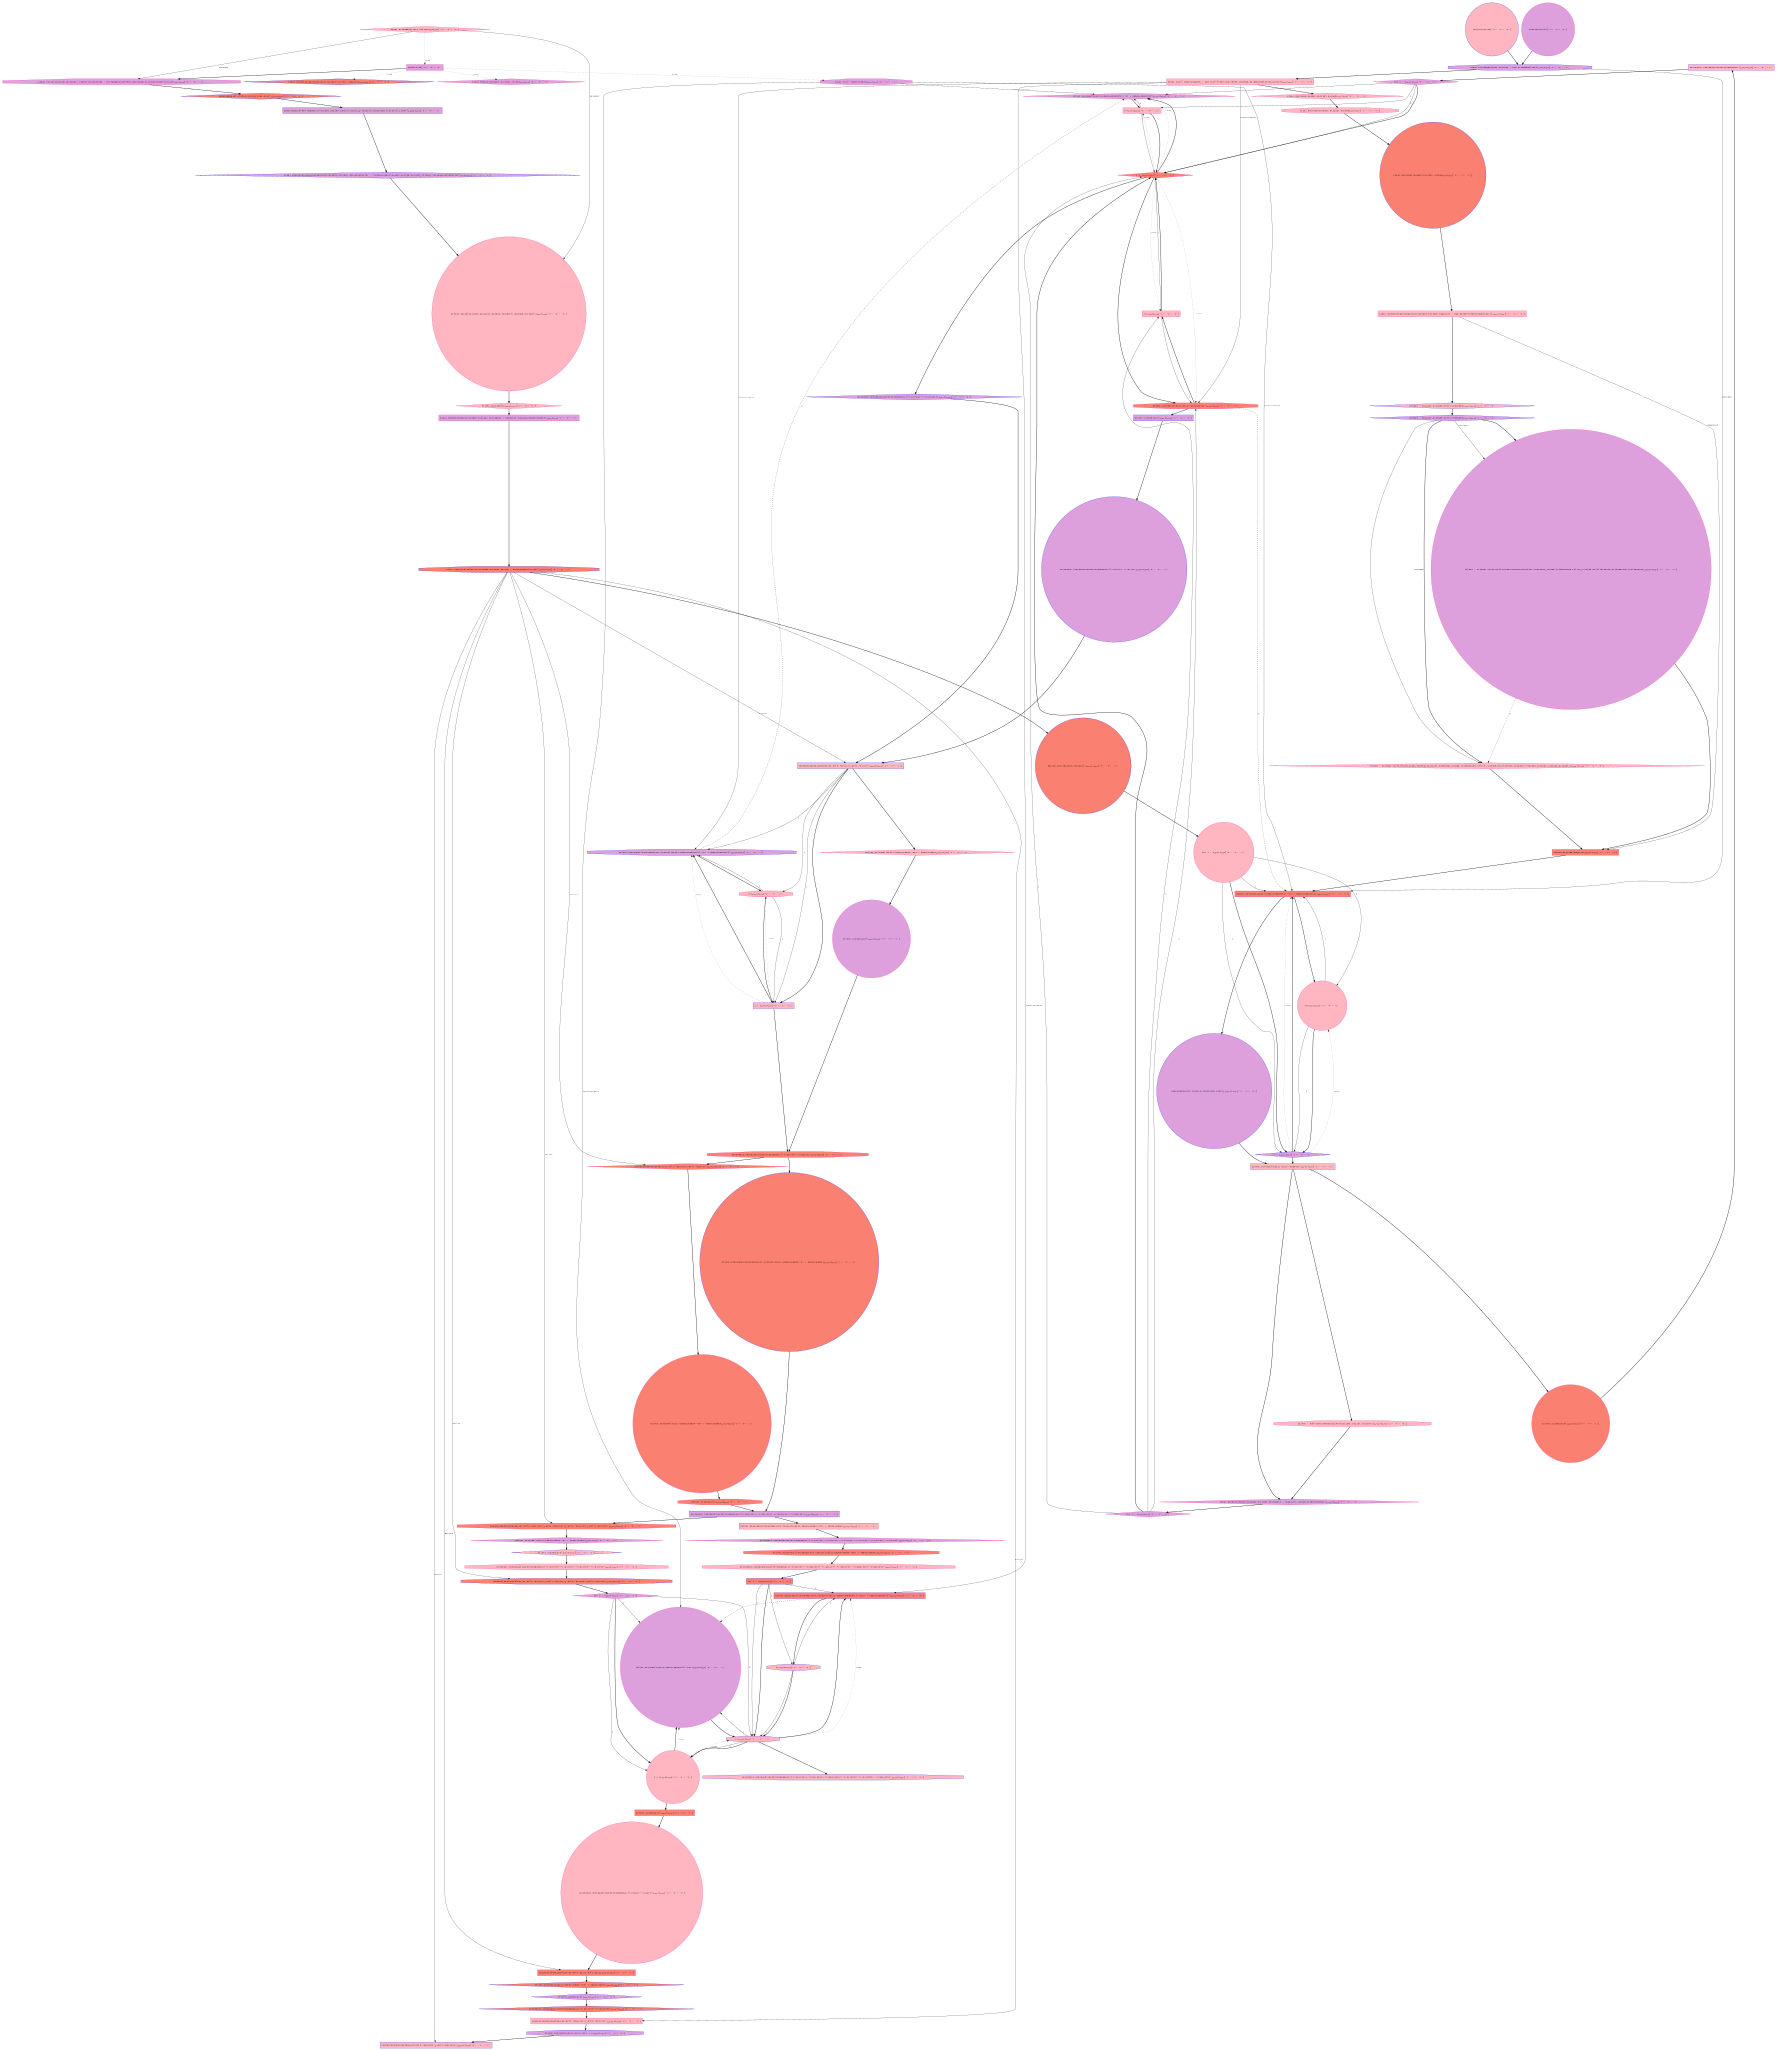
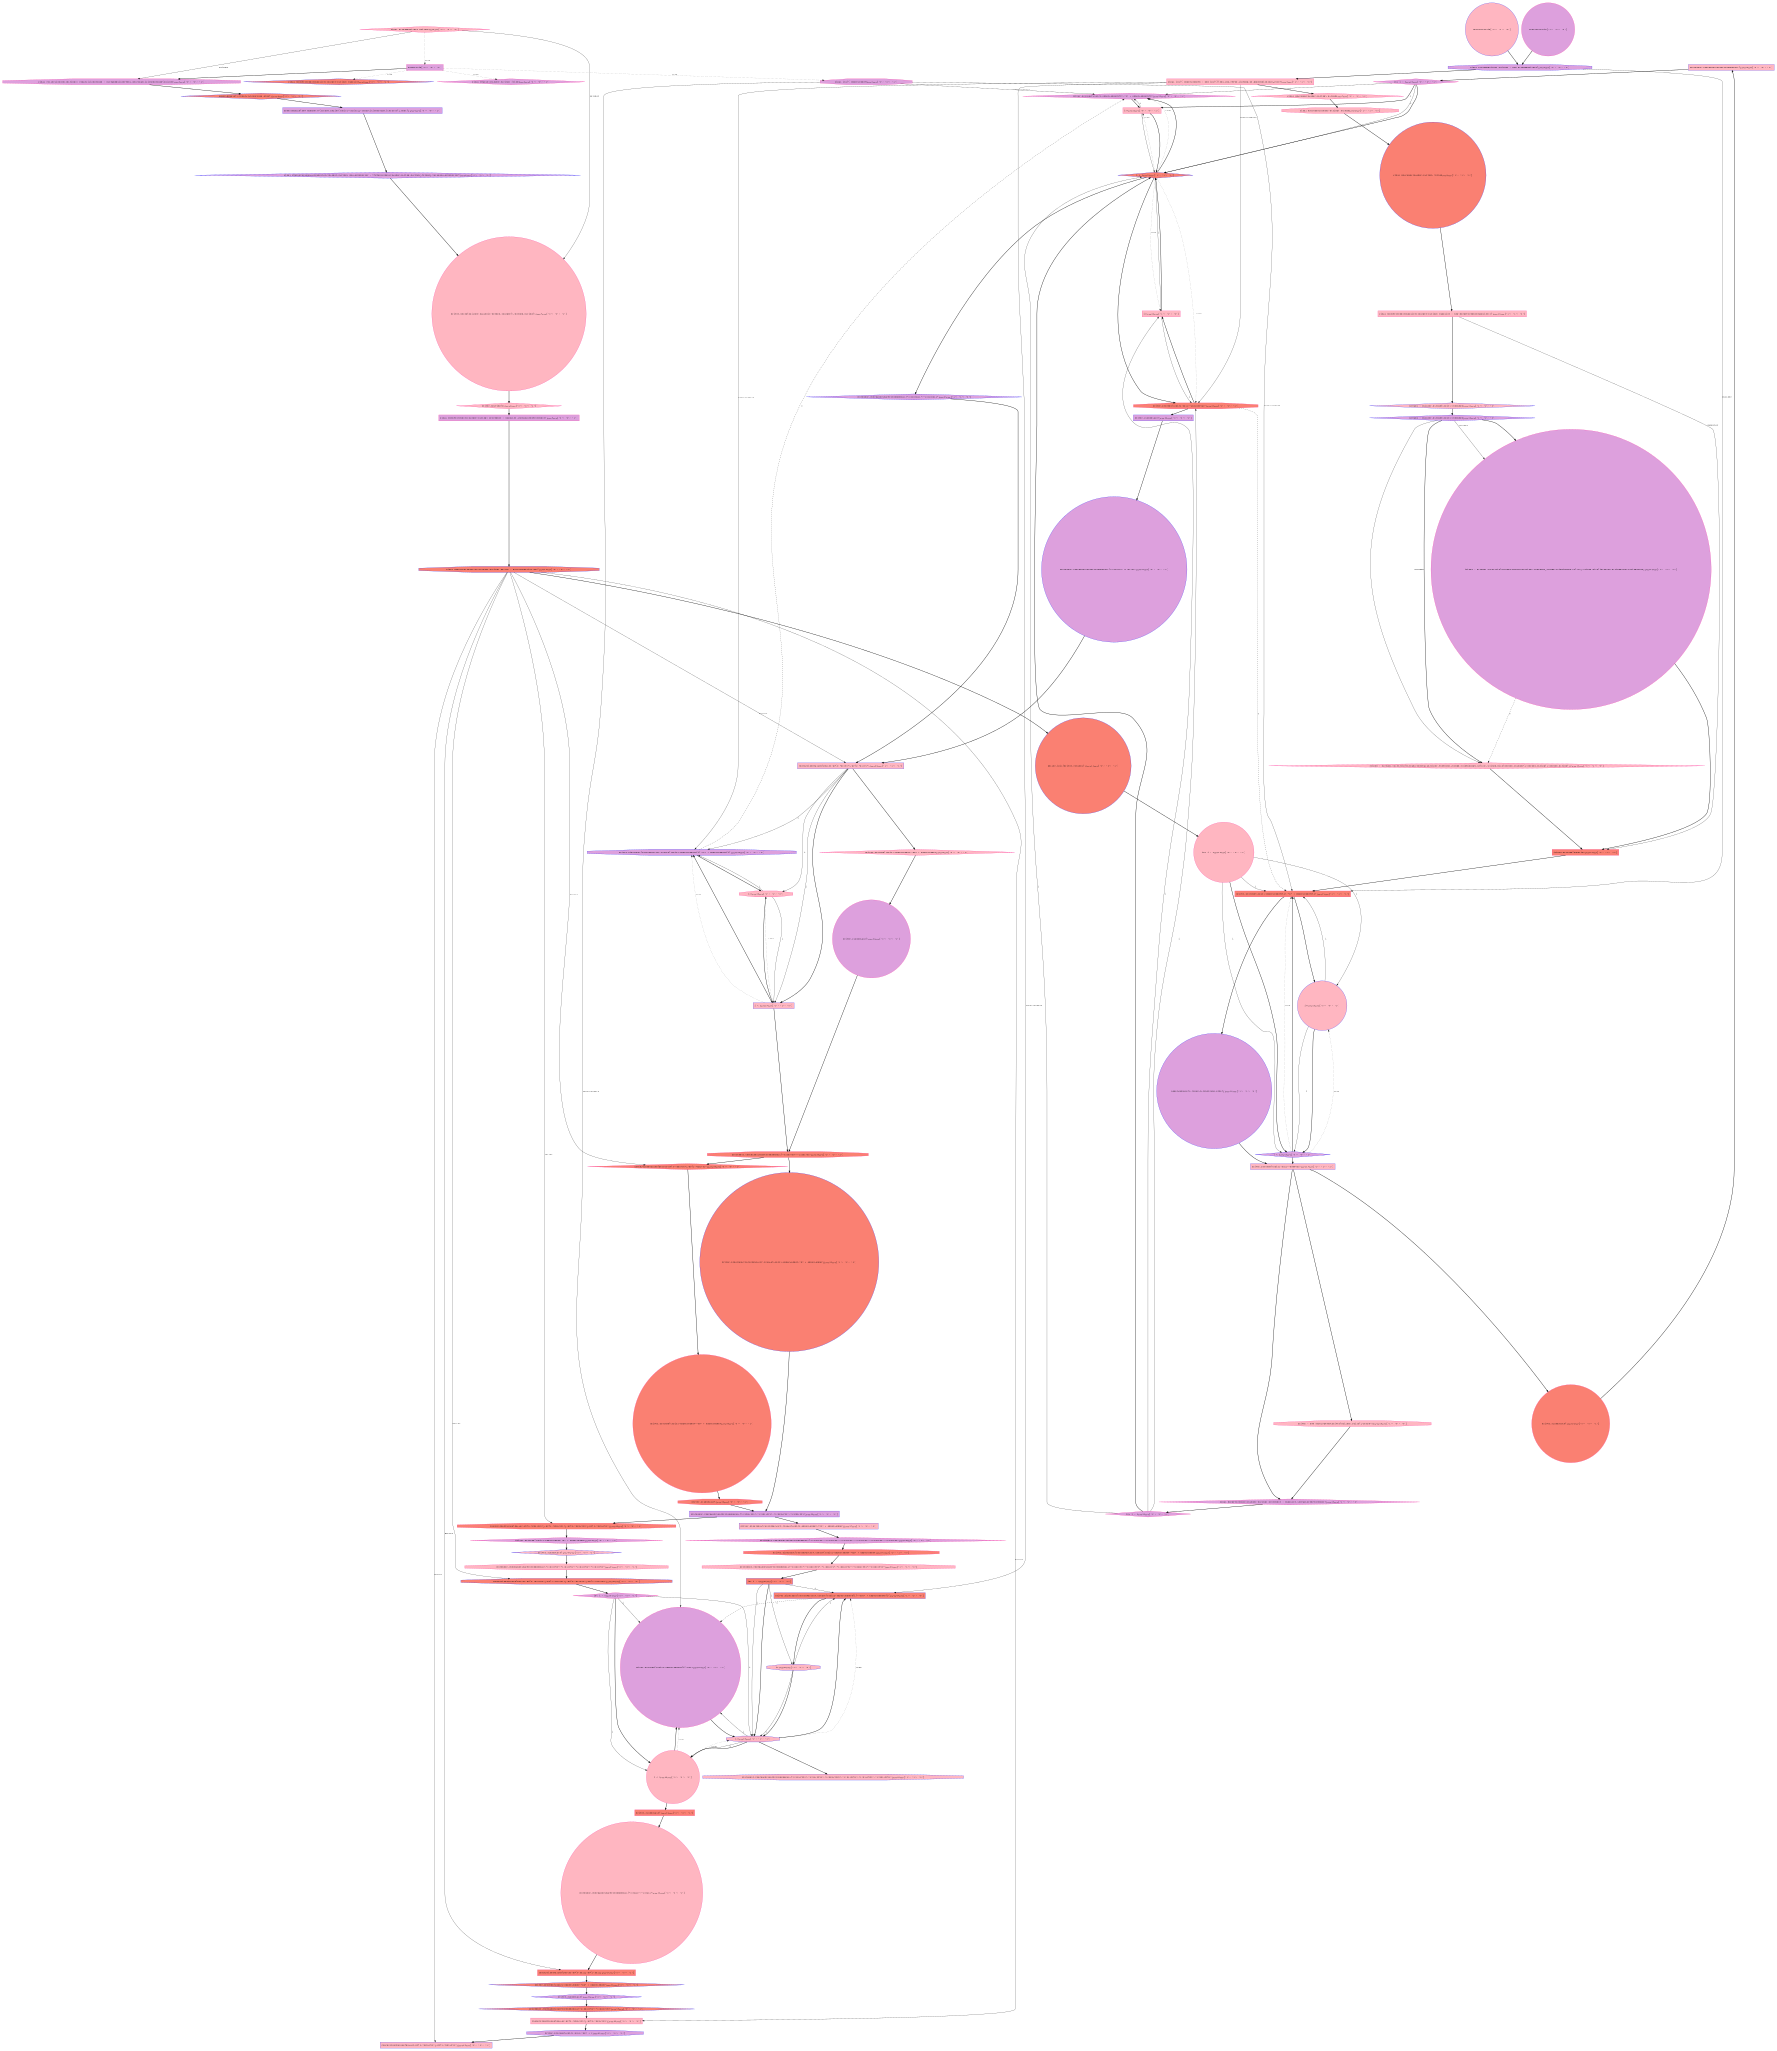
(1293, 105) -> (1293, 105)
(1155, 175) -> (1155, 175)
(1322, 1006) -> (1322, 1006)
